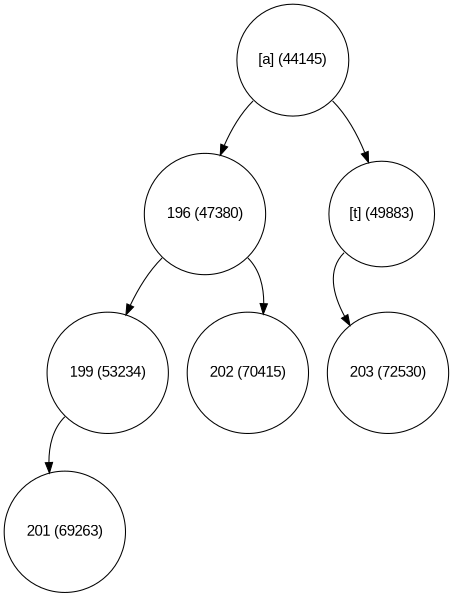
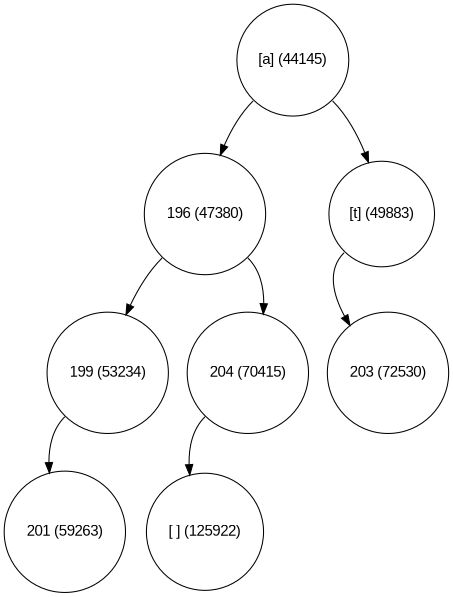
(248, 373) -> (248, 373)
(65, 532) -> (65, 532)
none -> (205, 532)
